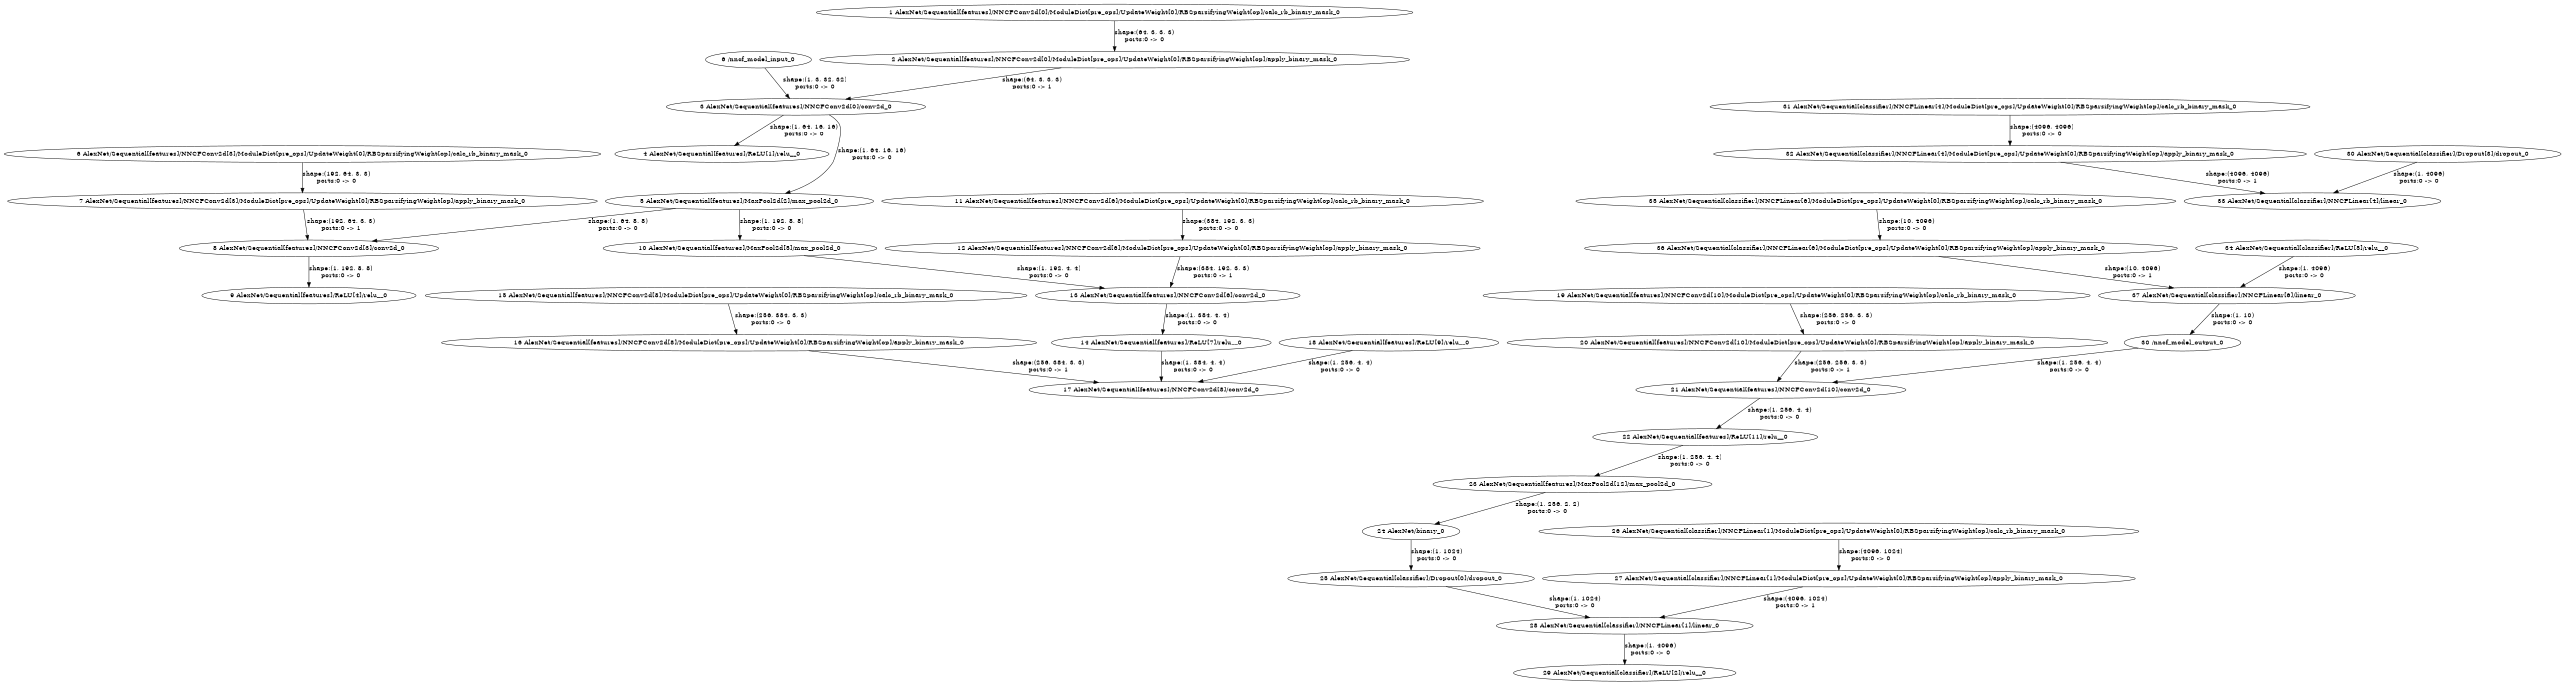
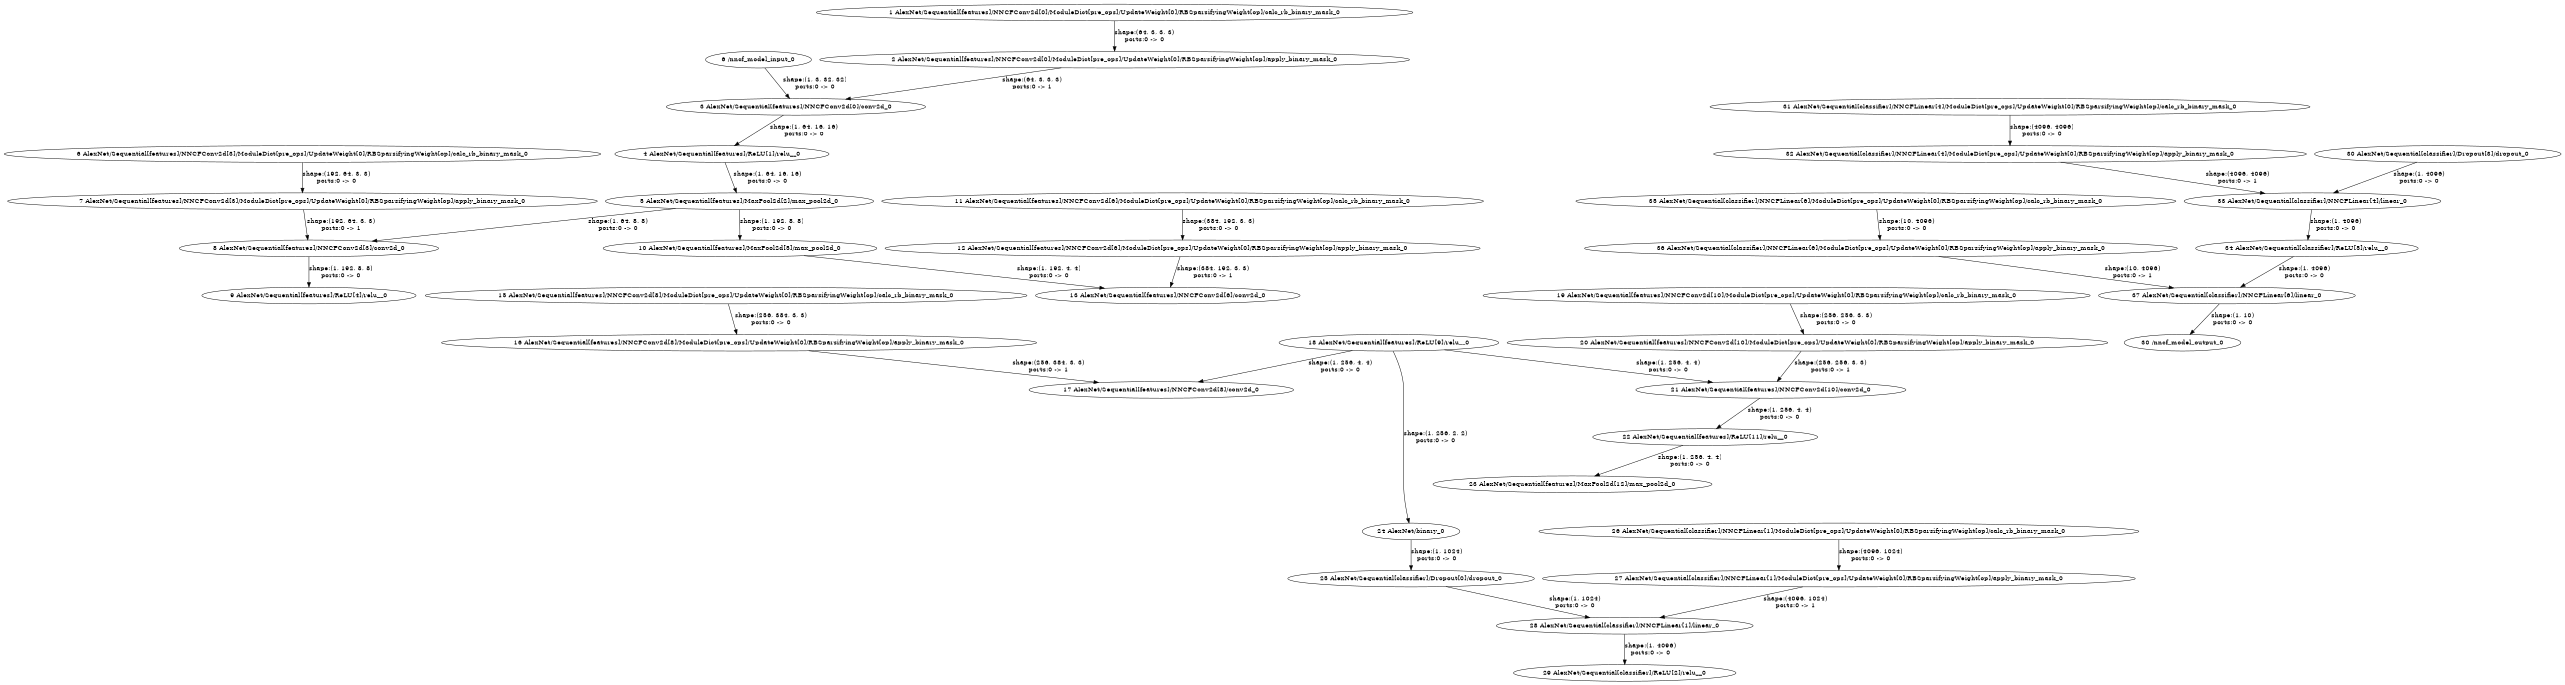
(833, 162) -> (730, 175)
none -> (2310, 222)
(1161, 343) -> none
(1988, 365) -> (1576, 366)
(1492, 508) -> (1404, 434)
